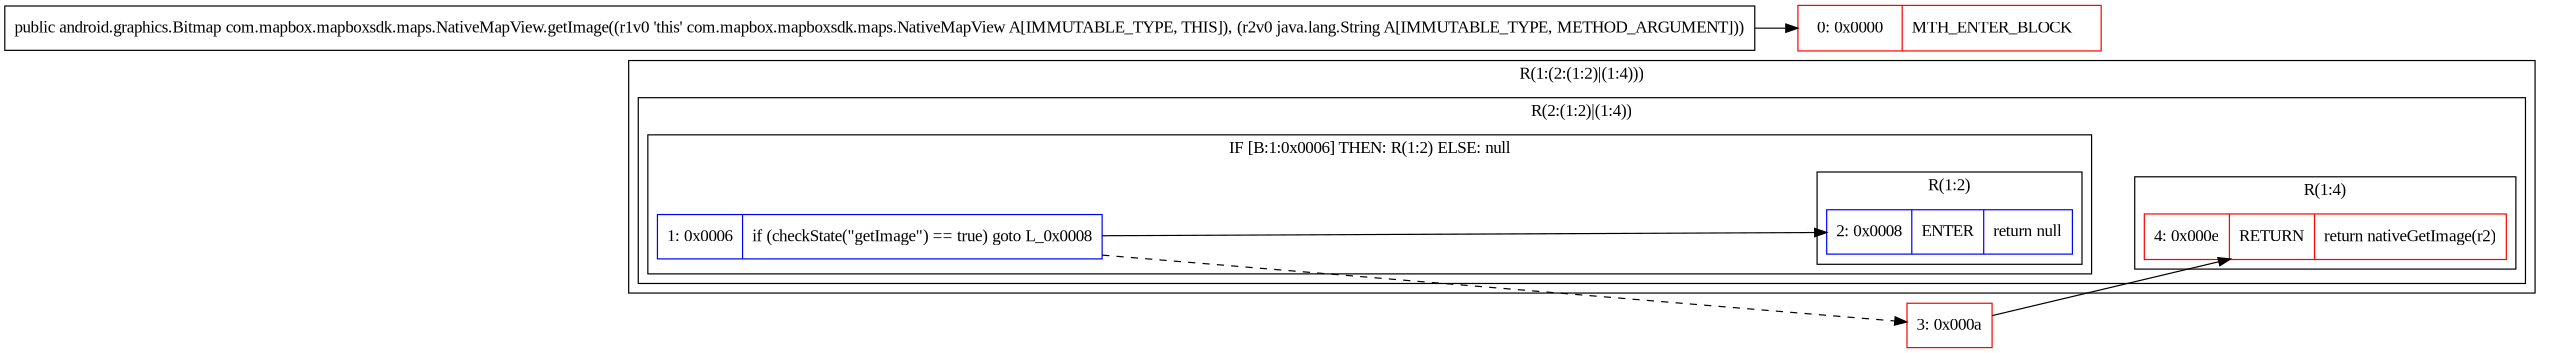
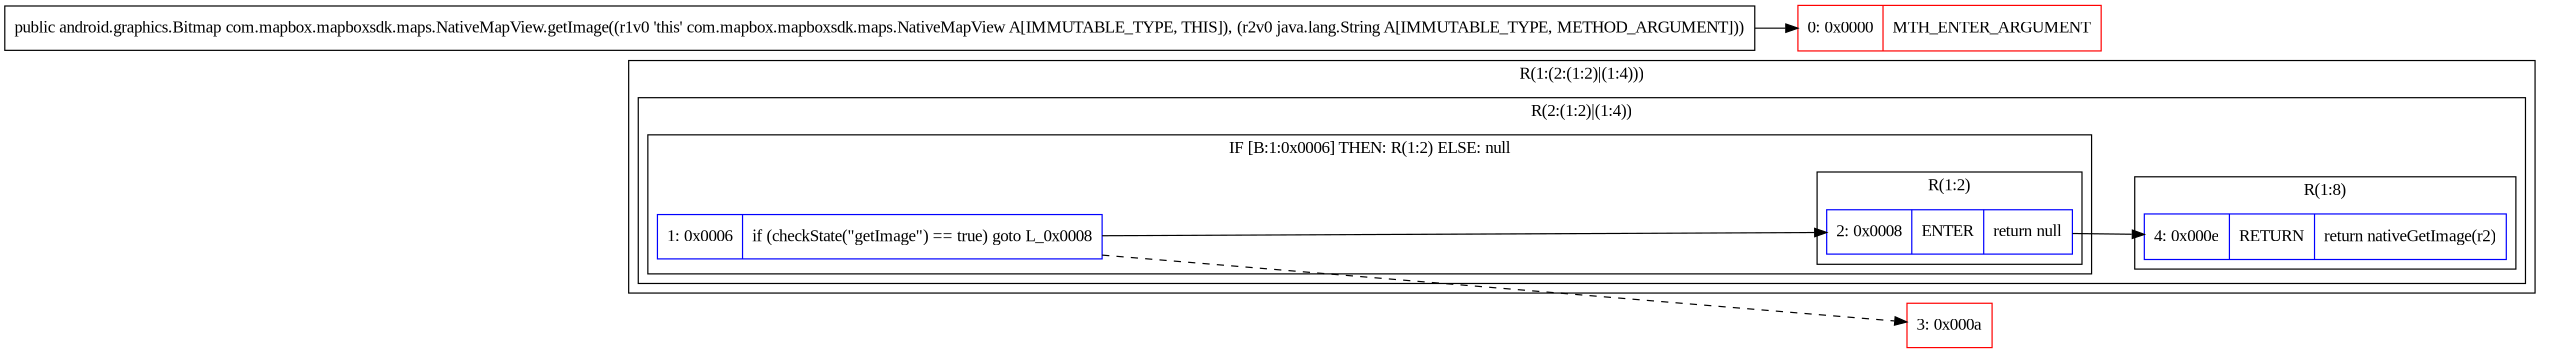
(1992, 28) -> (1992, 28)
(2325, 191) -> (2325, 191)
(2325, 237) -> (2325, 237)
(2054, 301) -> (2102, 234)
